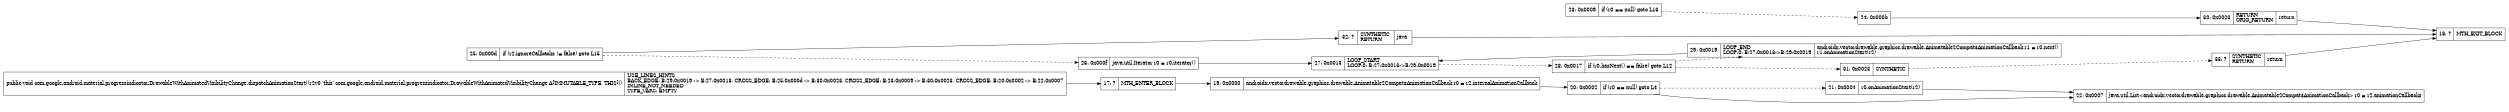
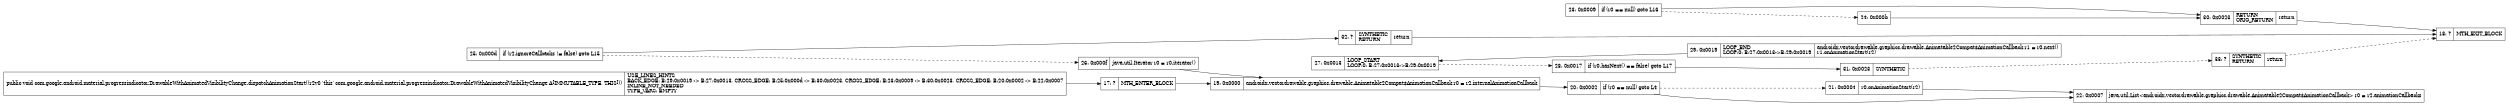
none -> (1929, 6)
(1402, 37) -> (1401, 37)
(2359, 47) -> (2359, 47)
(1707, 59) -> none
(1253, 63) -> (1219, 74)
(1630, 66) -> (1630, 66)
(1756, 68) -> (1756, 68)
